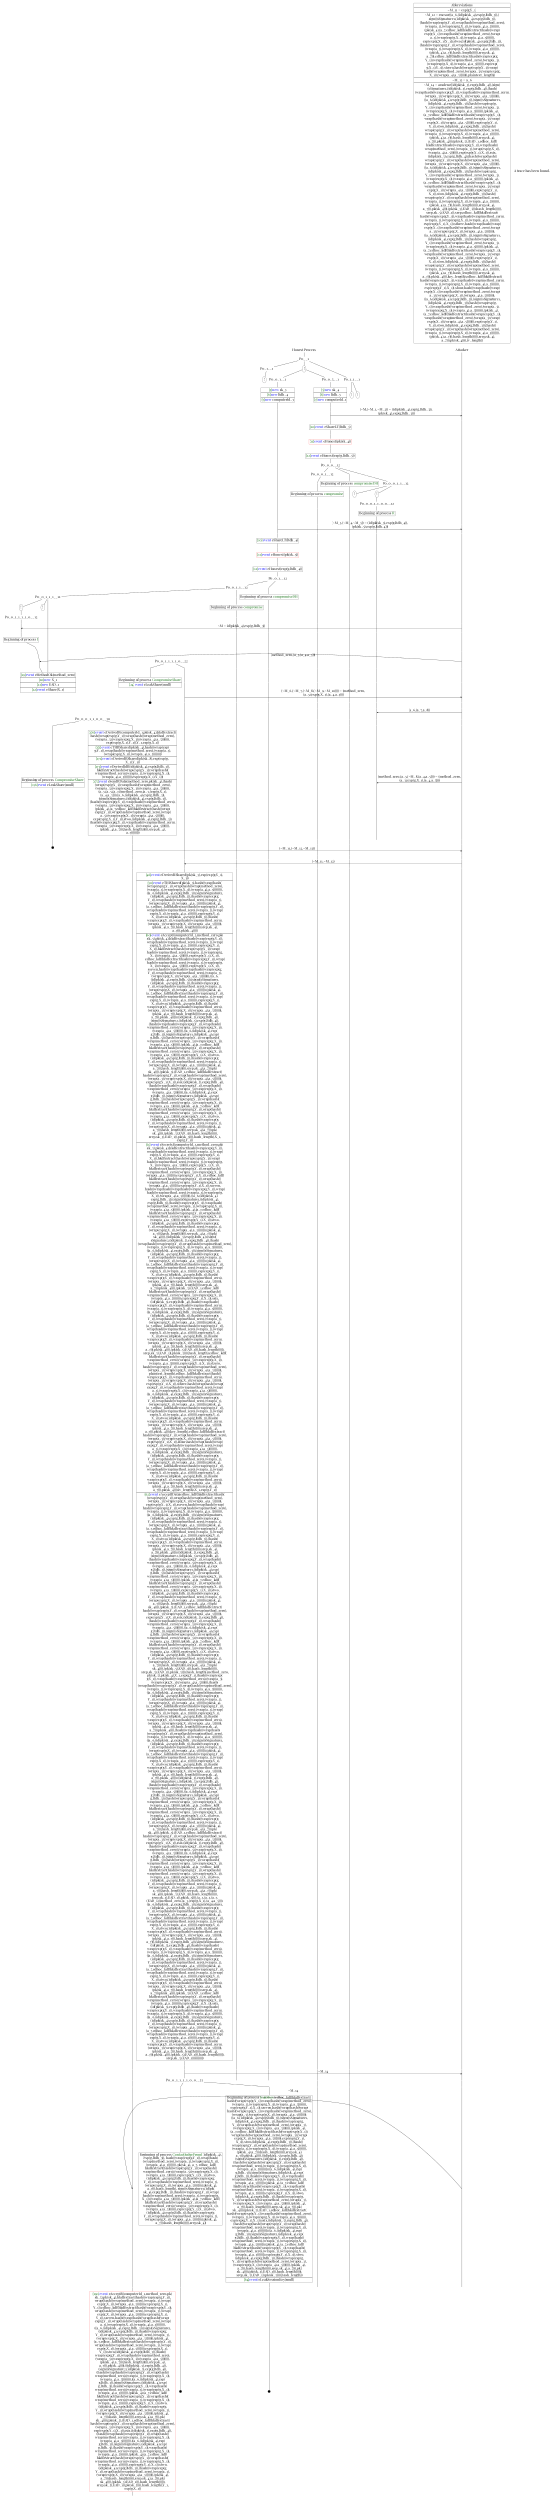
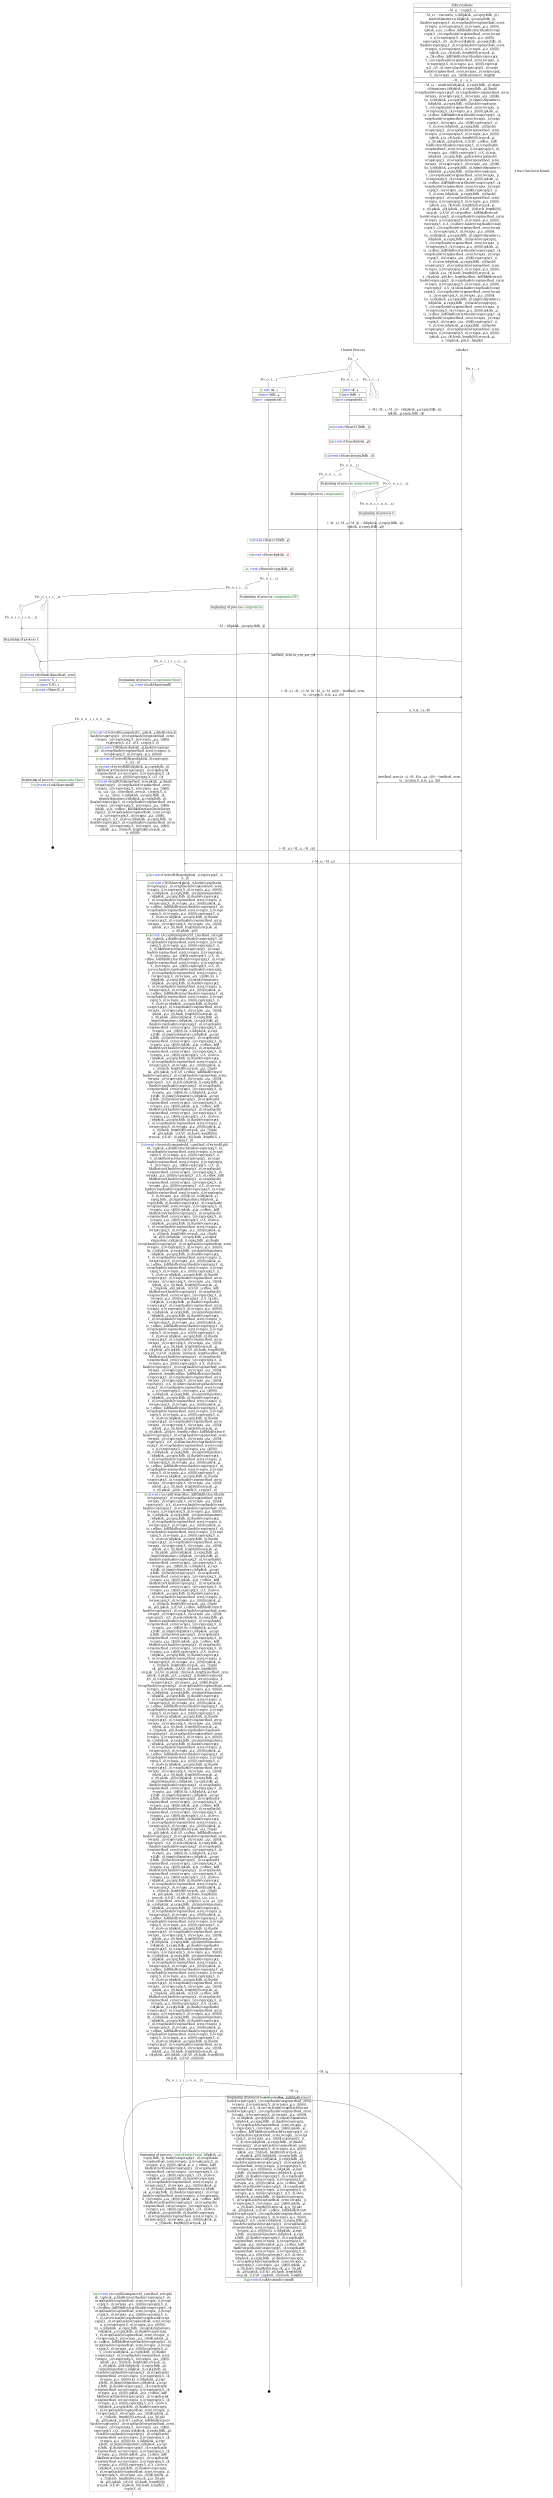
(286, 364) -> none
(191, 1145) -> (191, 1145)
